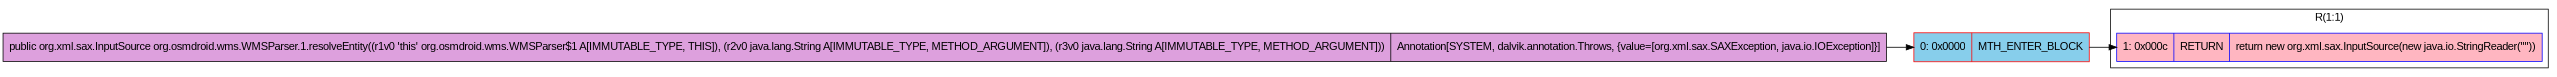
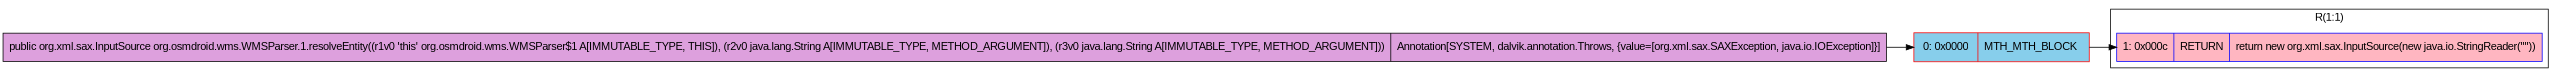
(2031, 47) -> (2031, 47)
